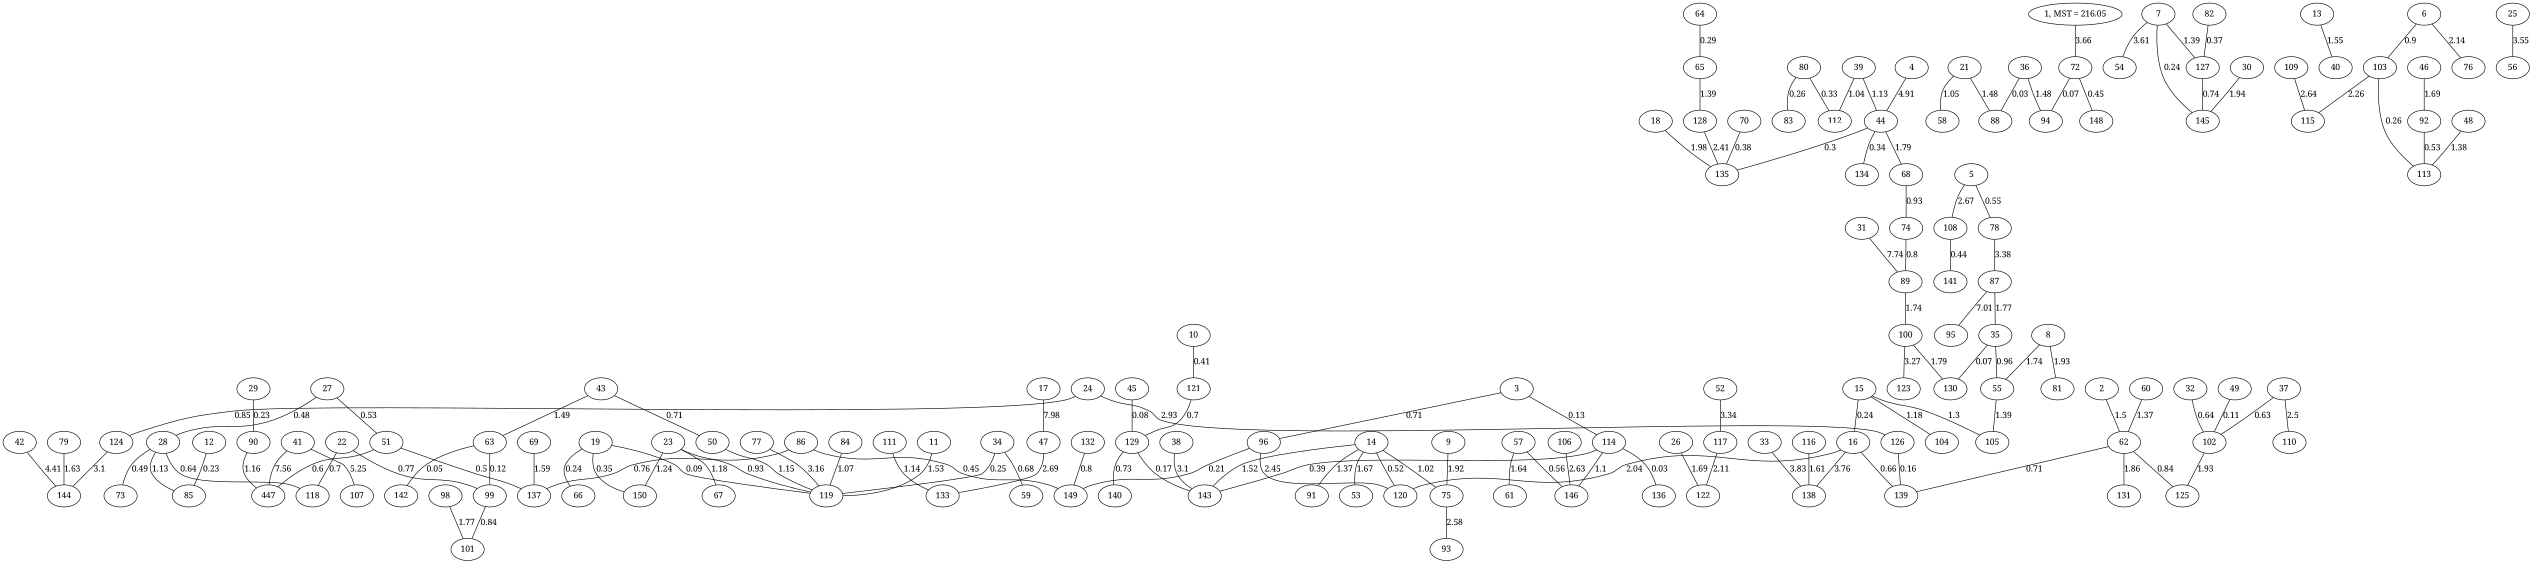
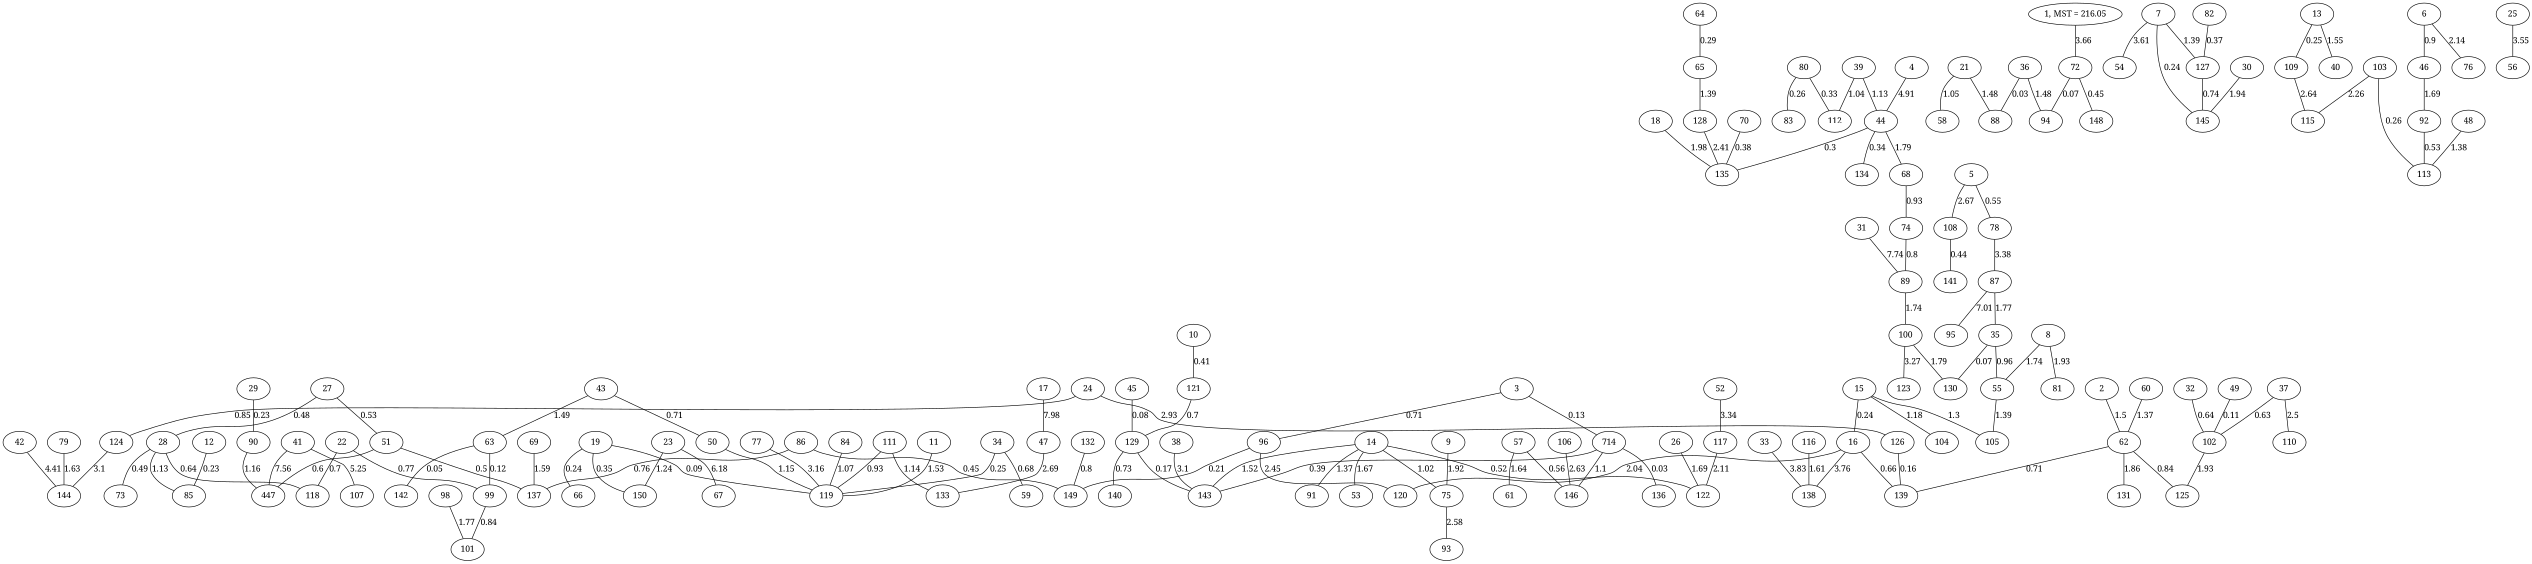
none -> (2304, 41)
(2402, 41) -> (2424, 41)
(1609, 442) -> (1609, 442)
(720, 469) -> (720, 469)
(1385, 469) -> (1499, 475)
(745, 473) -> (860, 471)
